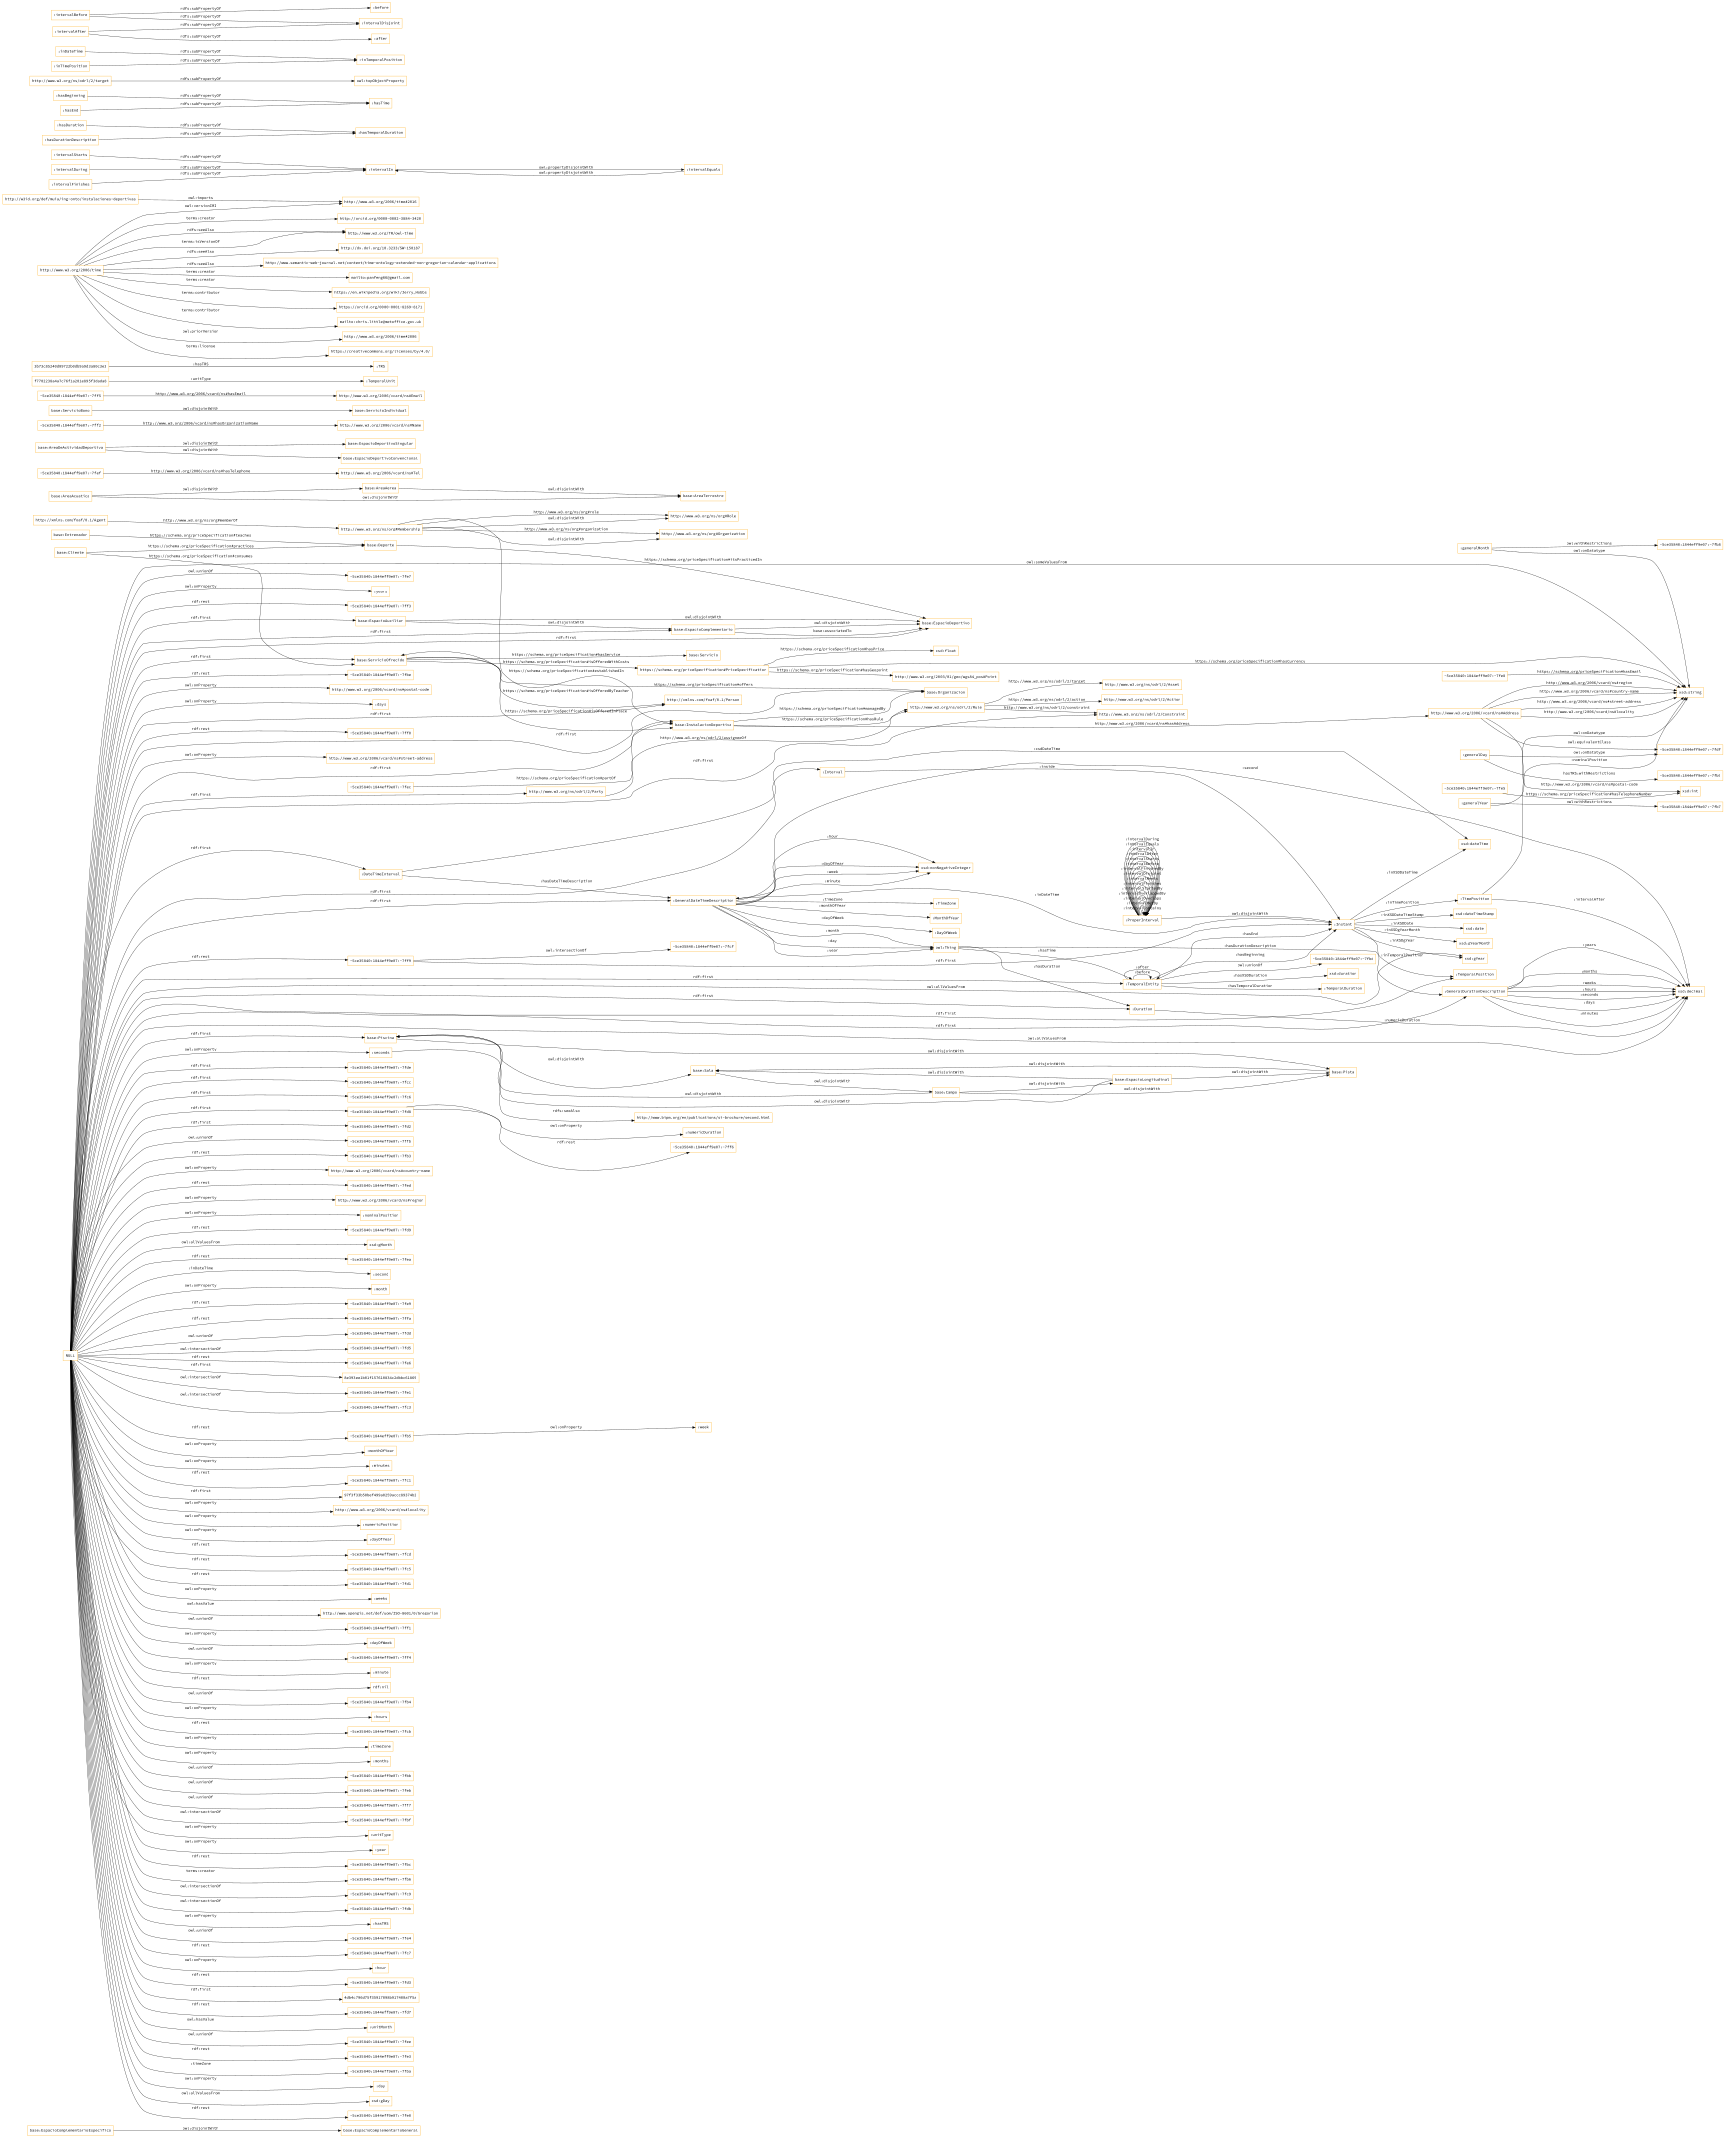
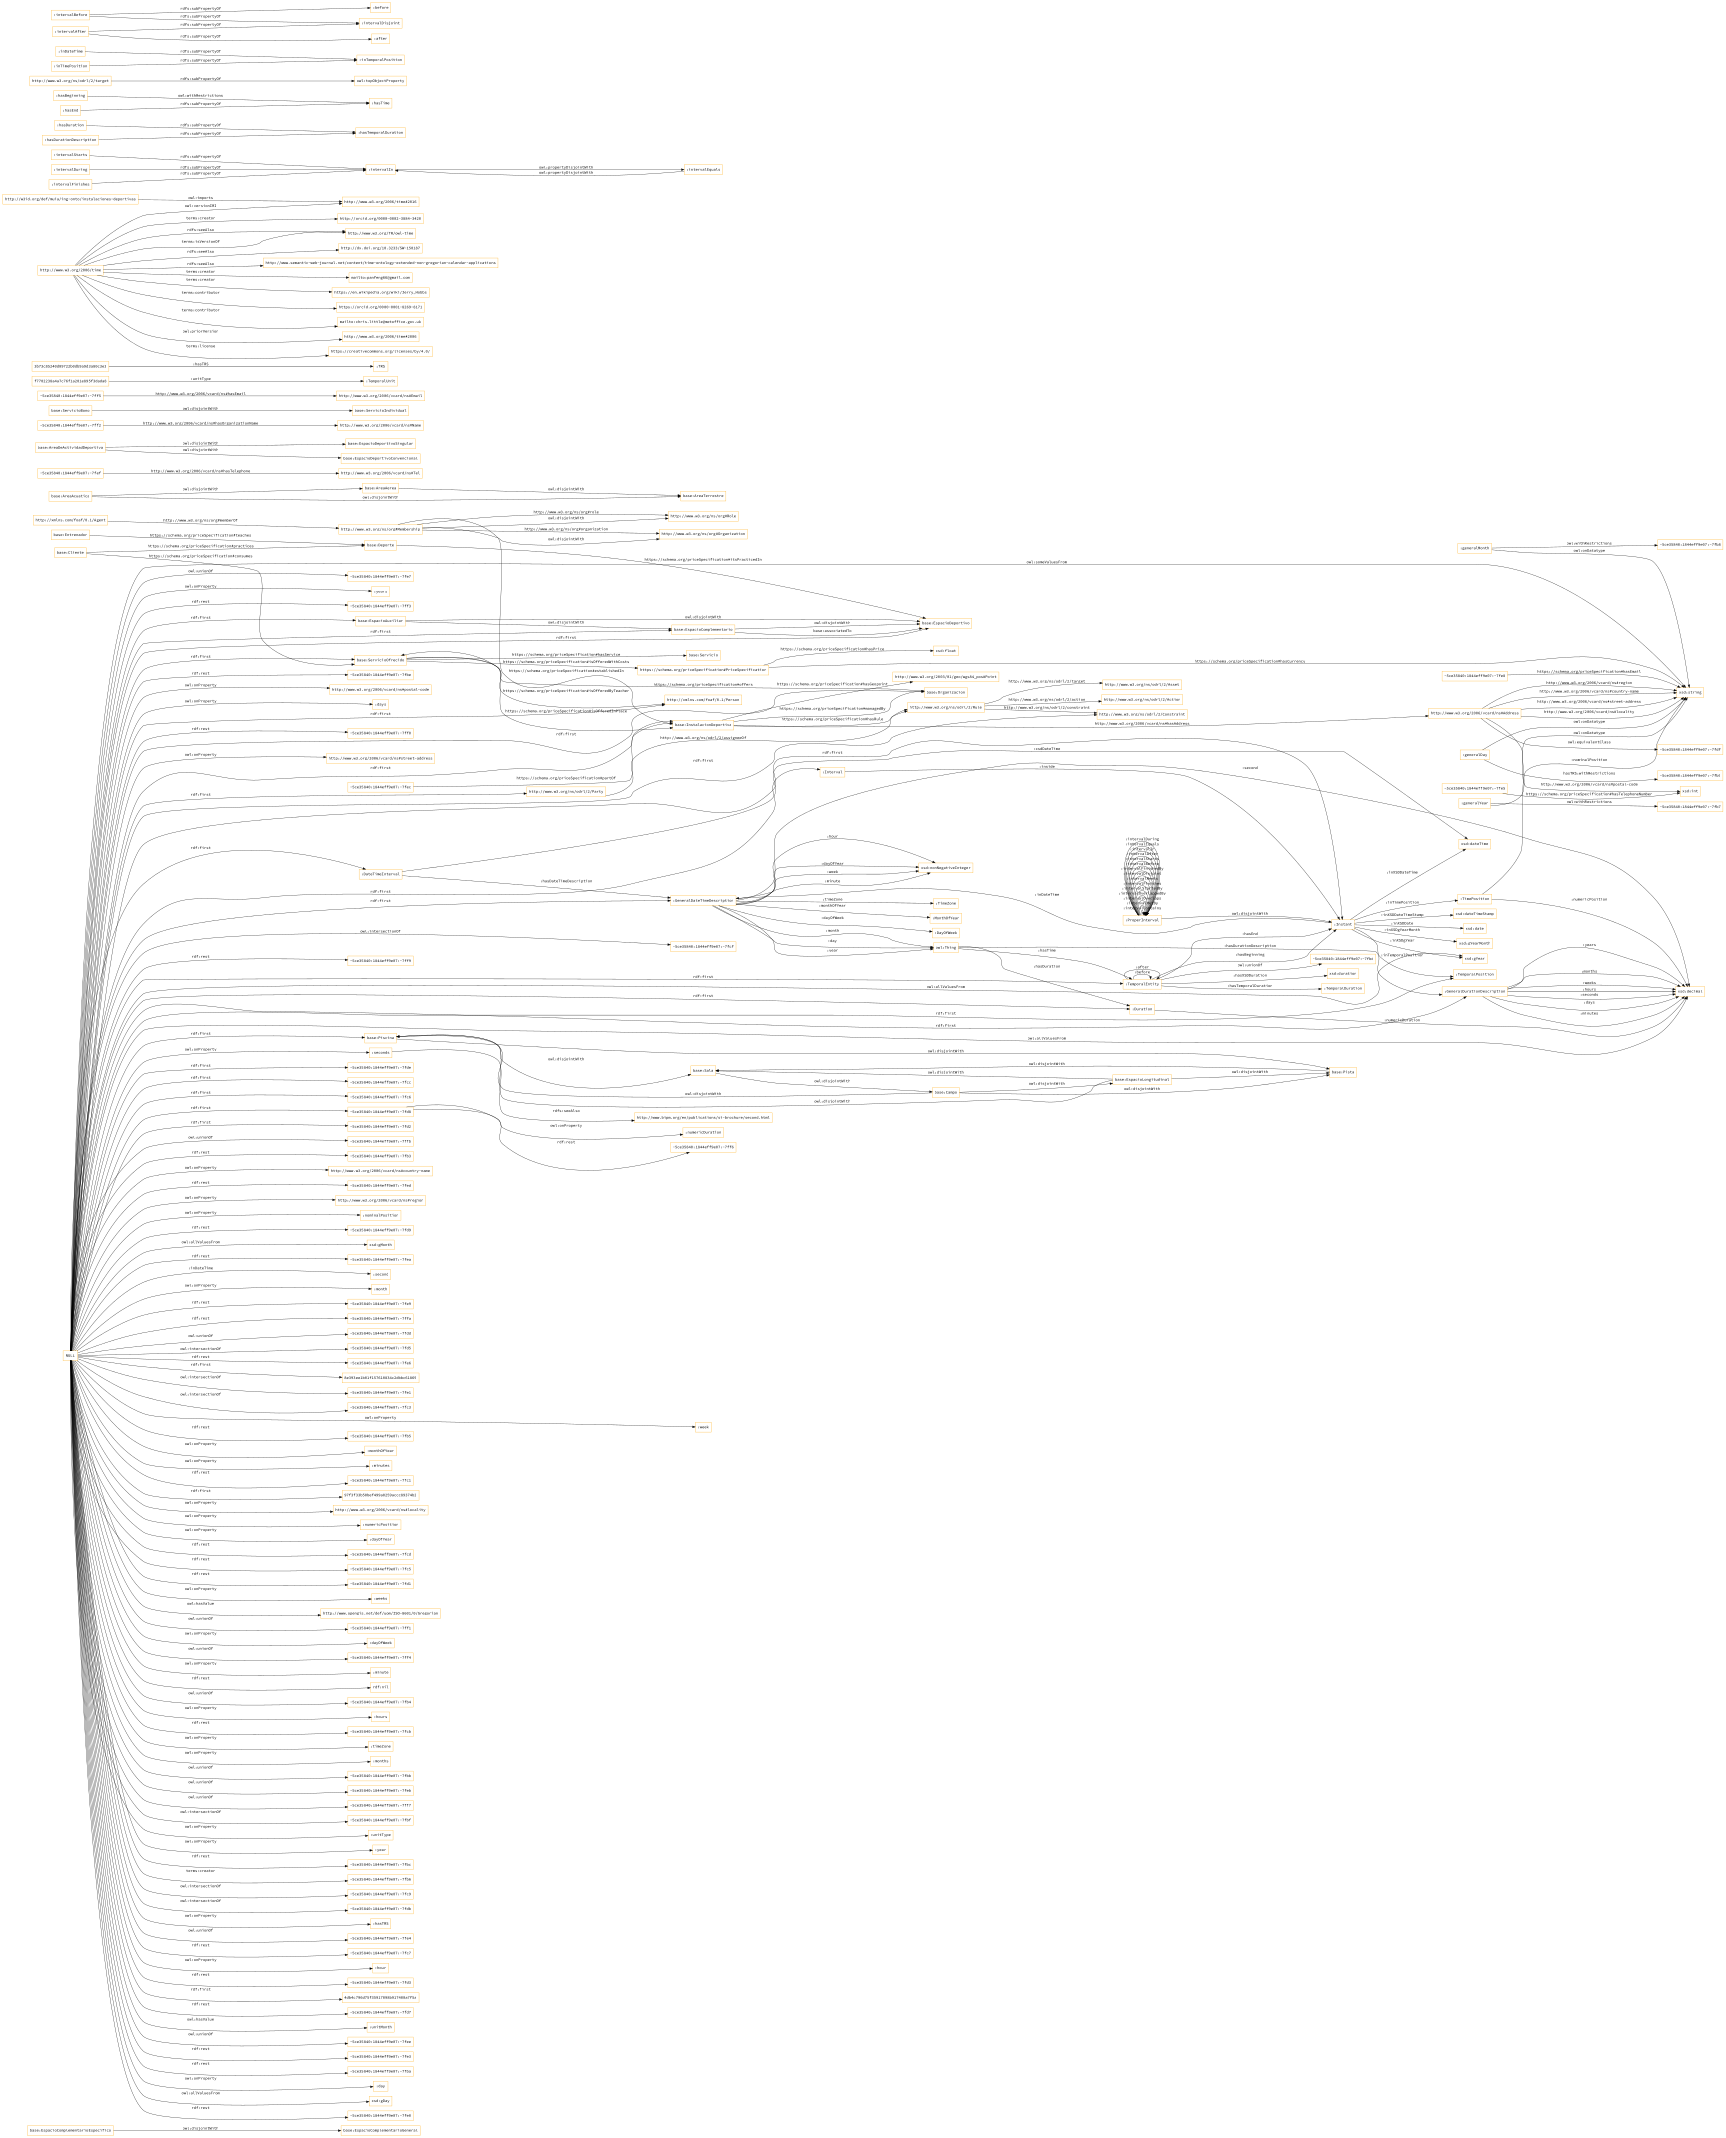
(201, 96) -> (201, 96)
(829, 674) -> (816, 699)
(1572, 757) -> (1585, 728)
(1589, 899) -> (1589, 899)
(541, 957) -> (200, 940)
(873, 966) -> (567, 806)
(553, 1432) -> (374, 1421)
(201, 2064) -> (201, 2064)
